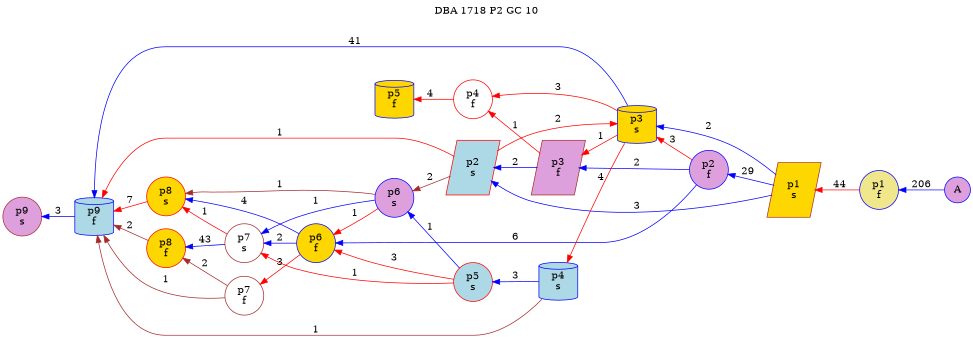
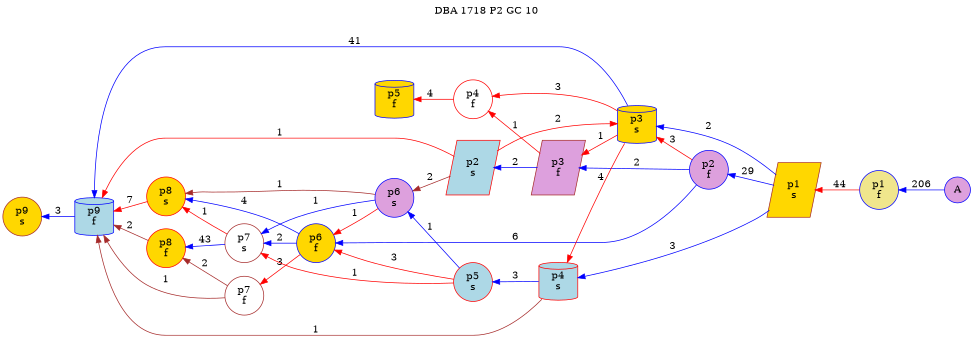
(633, 212) -> (680, 251)
(22, 217) -> (22, 217)
(558, 281) -> (558, 281)
